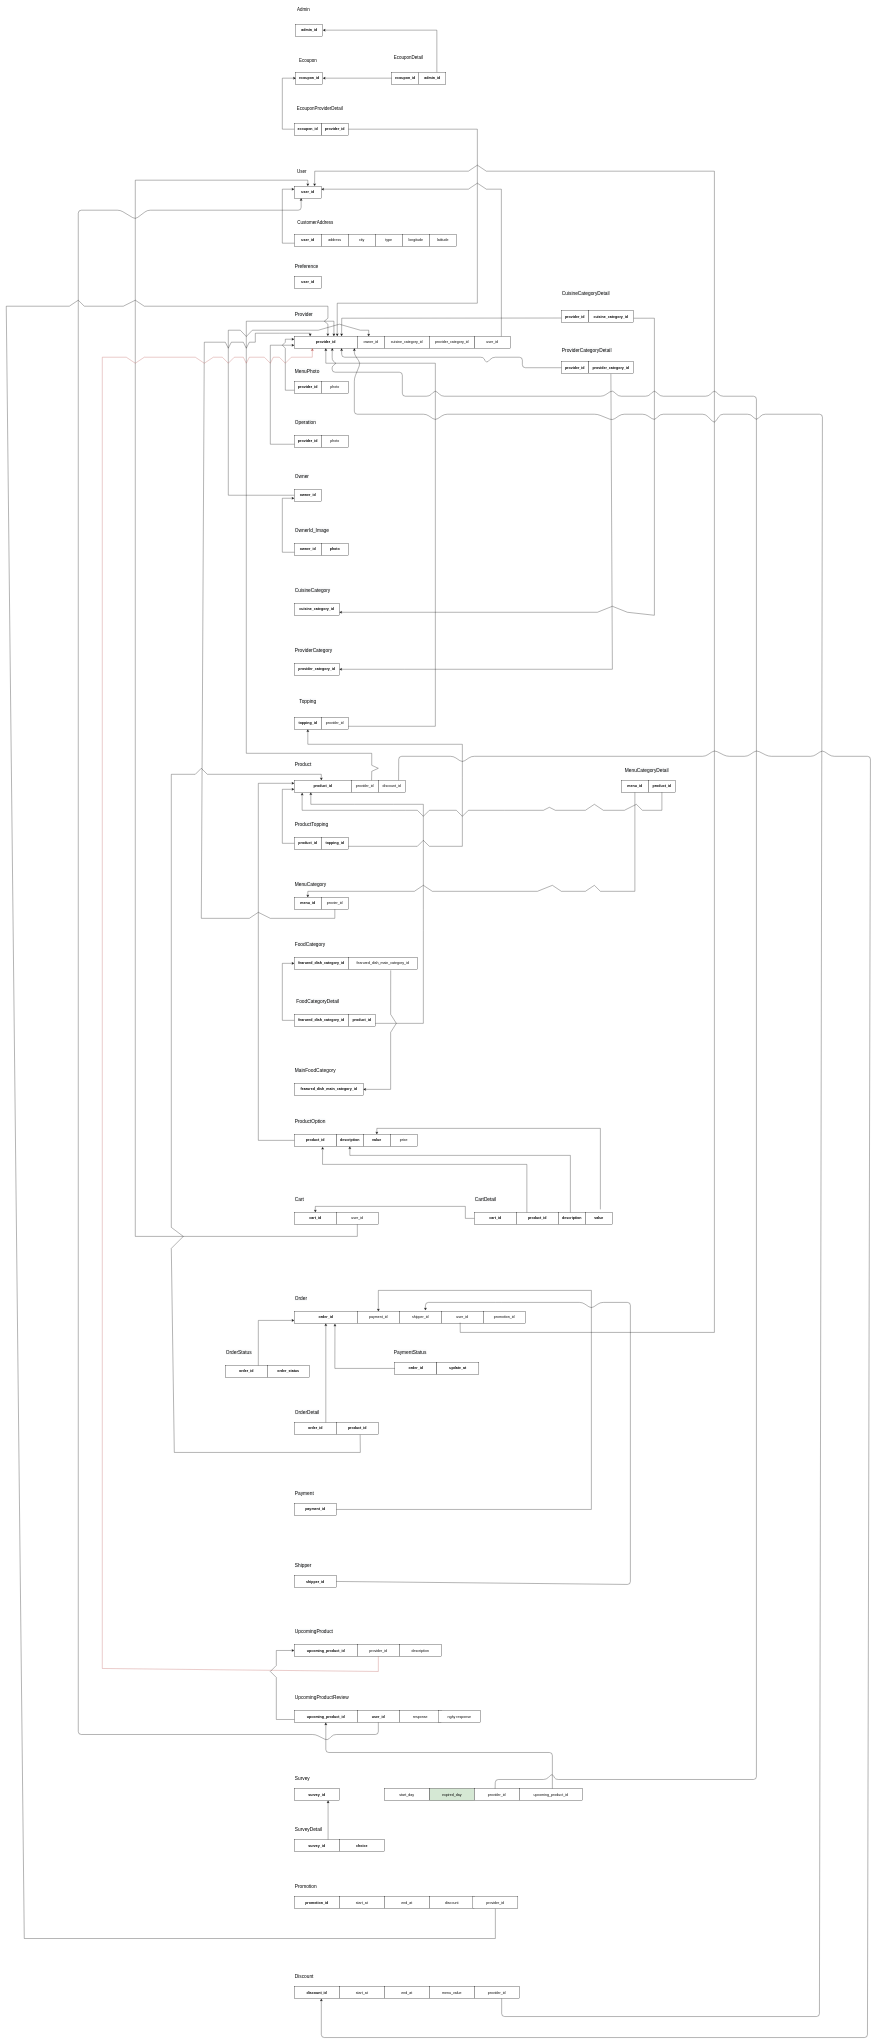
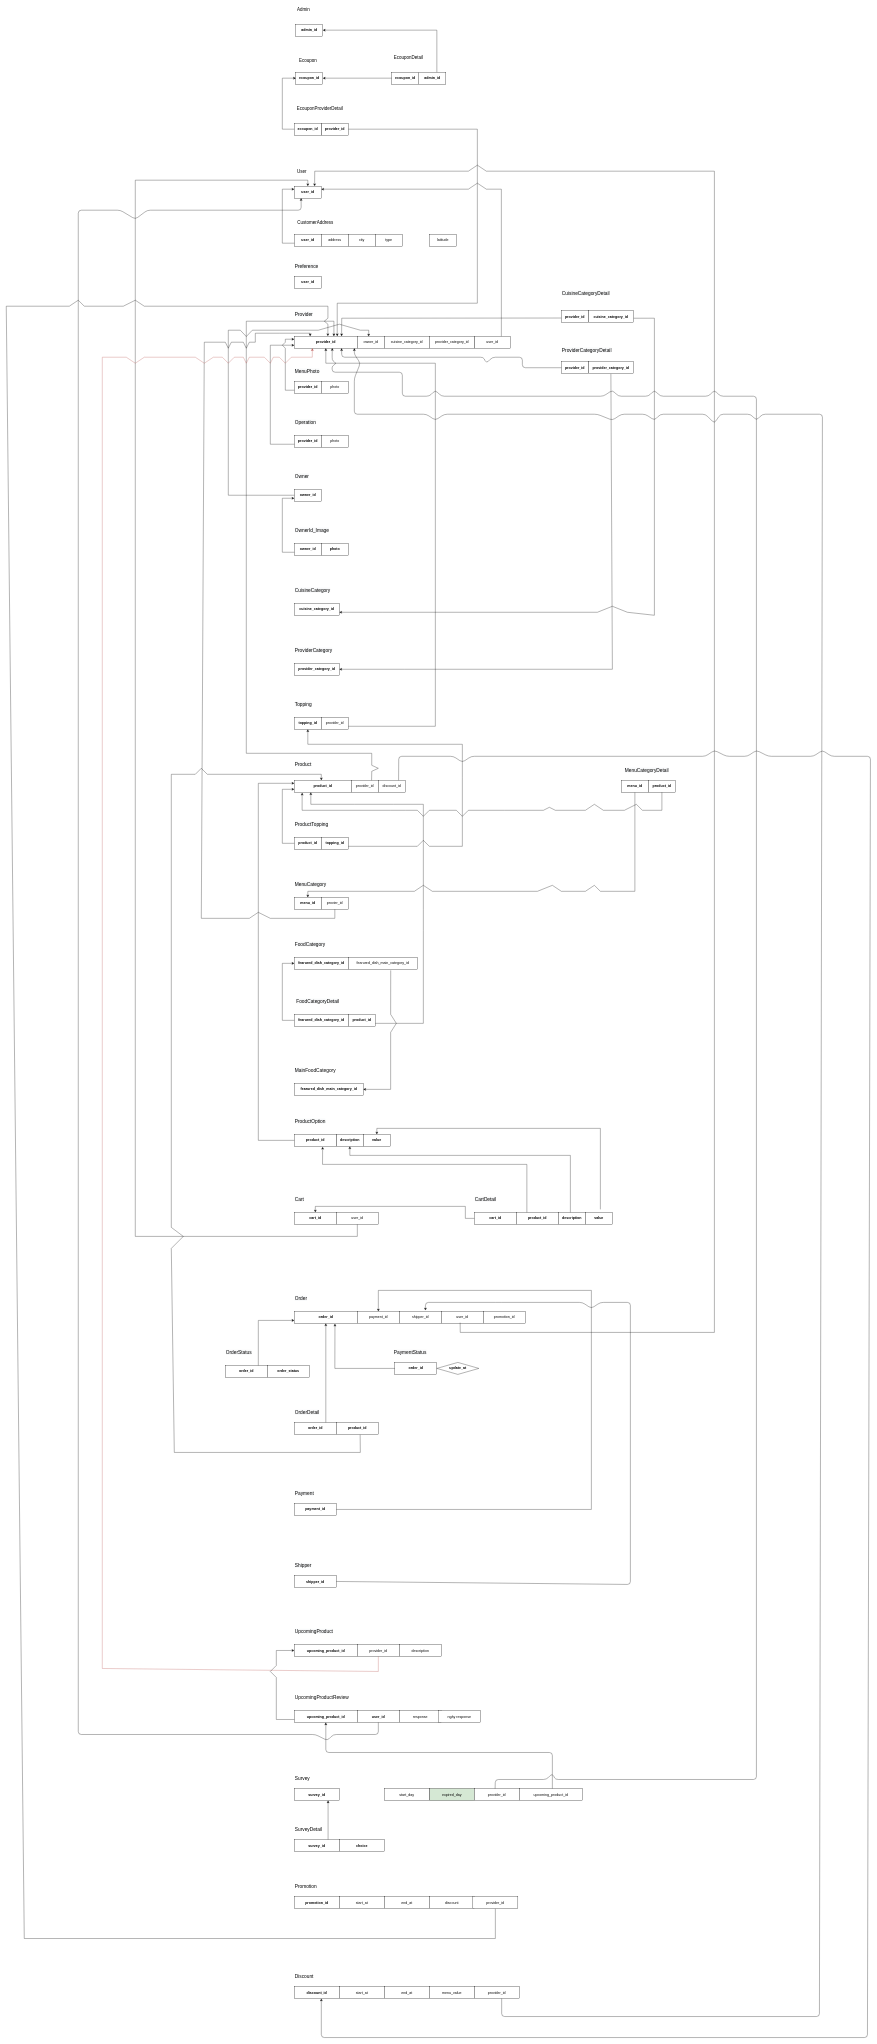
(416, 240) -> none
(312, 701) -> (308, 704)
(404, 1140) -> none
(458, 1368) -> (458, 1368)
